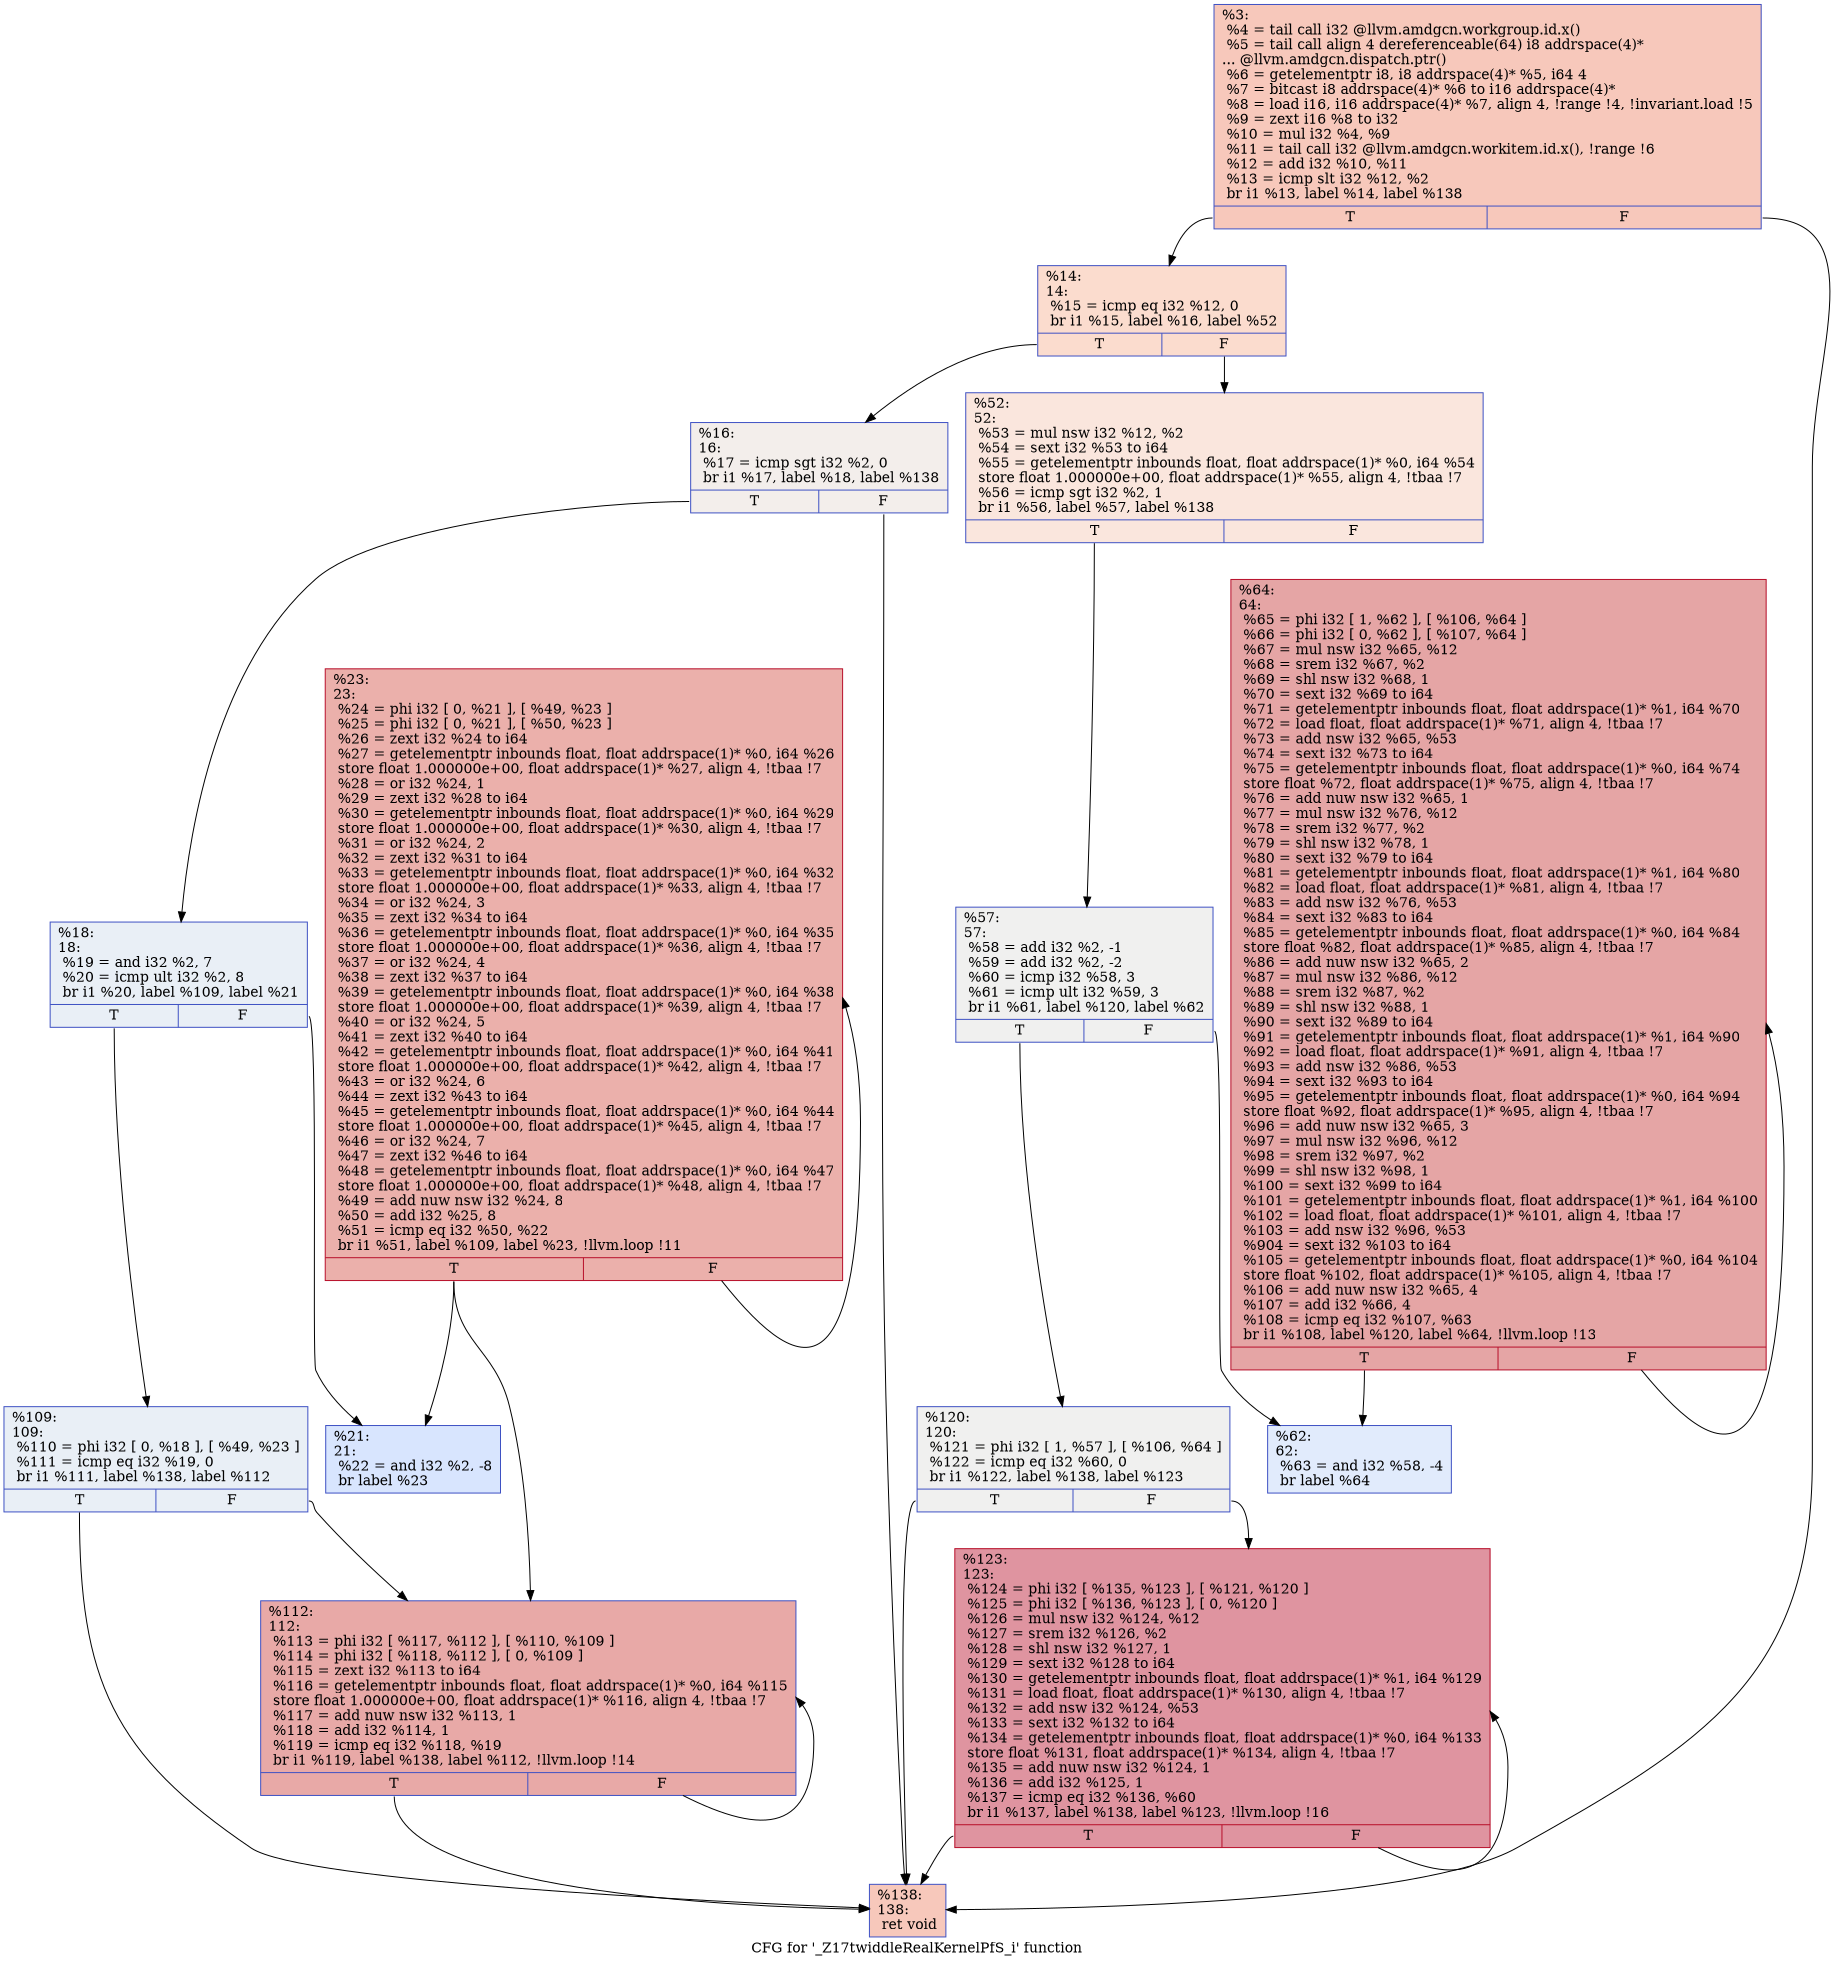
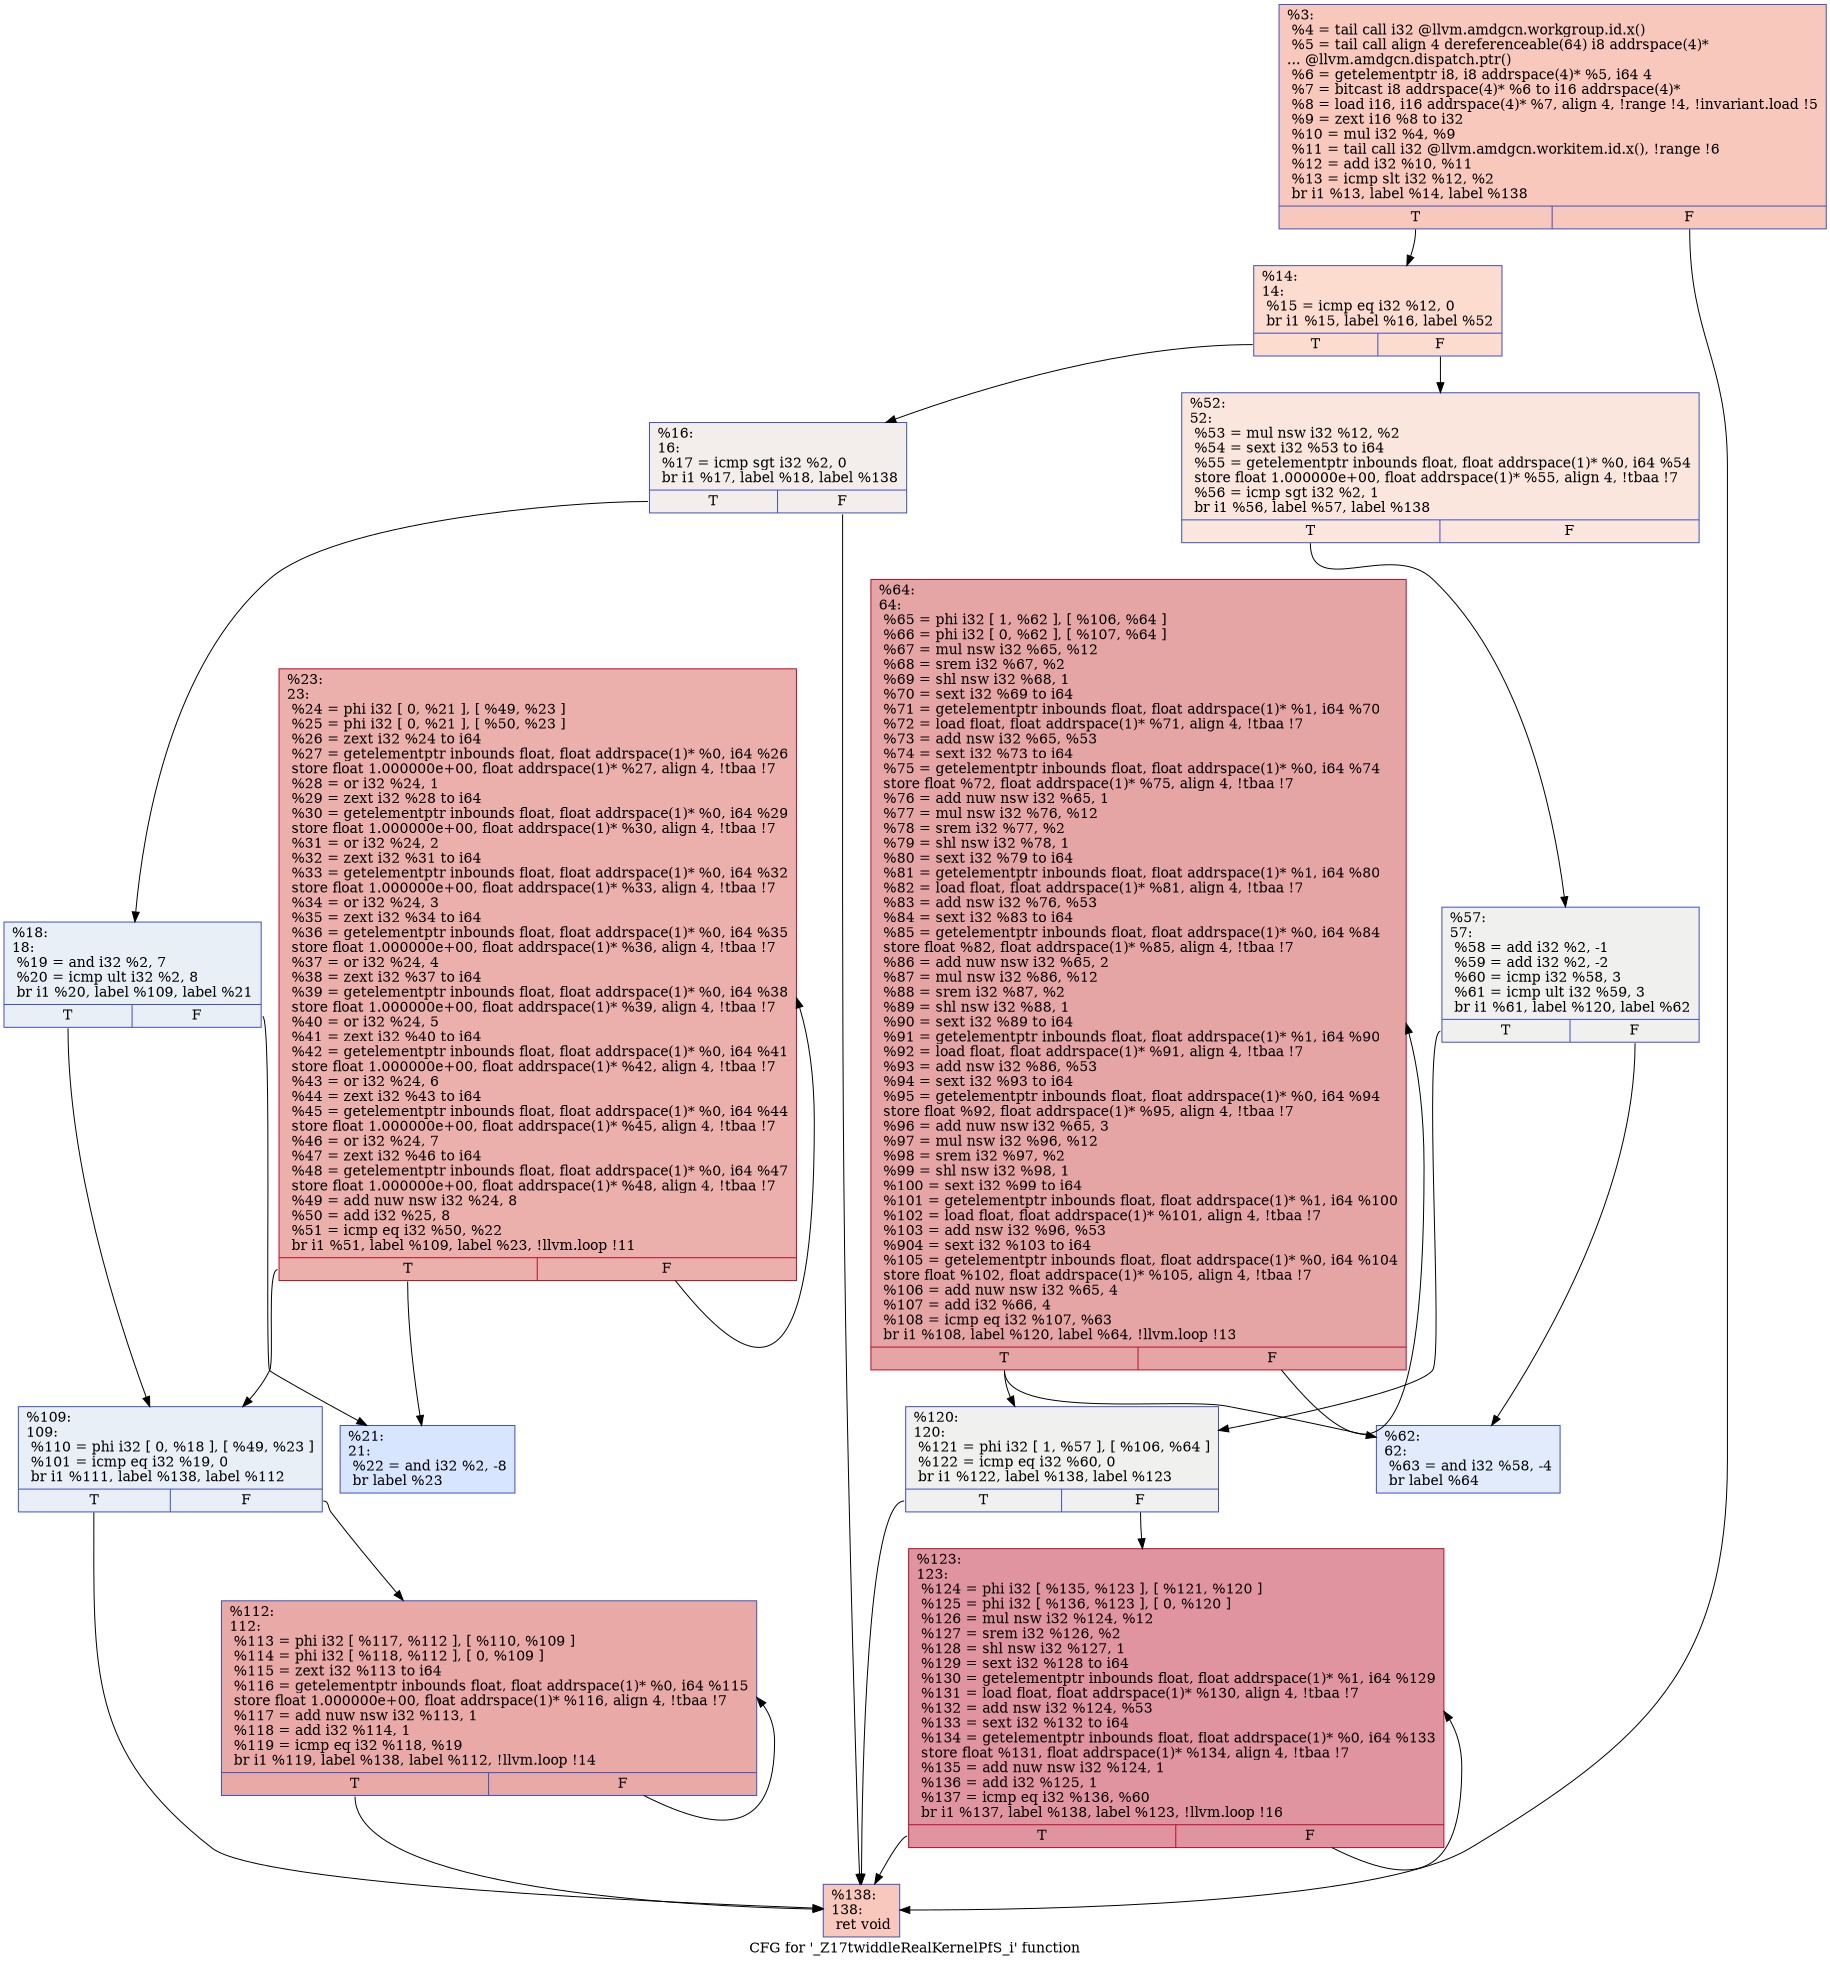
none -> (1008, 1390)
(515, 1429) -> (271, 1337)
(113, 1462) -> (128, 1462)
